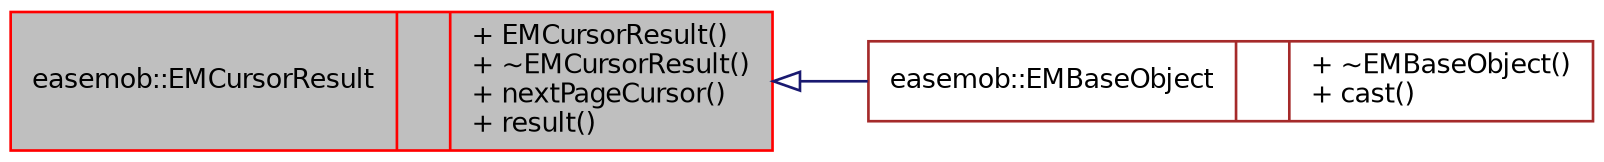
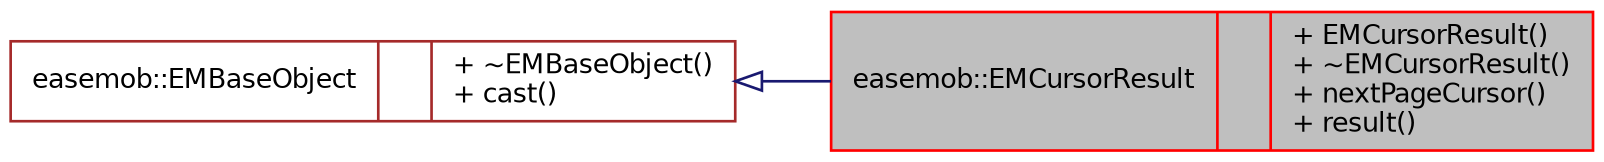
(834, 81) -> (797, 81)
